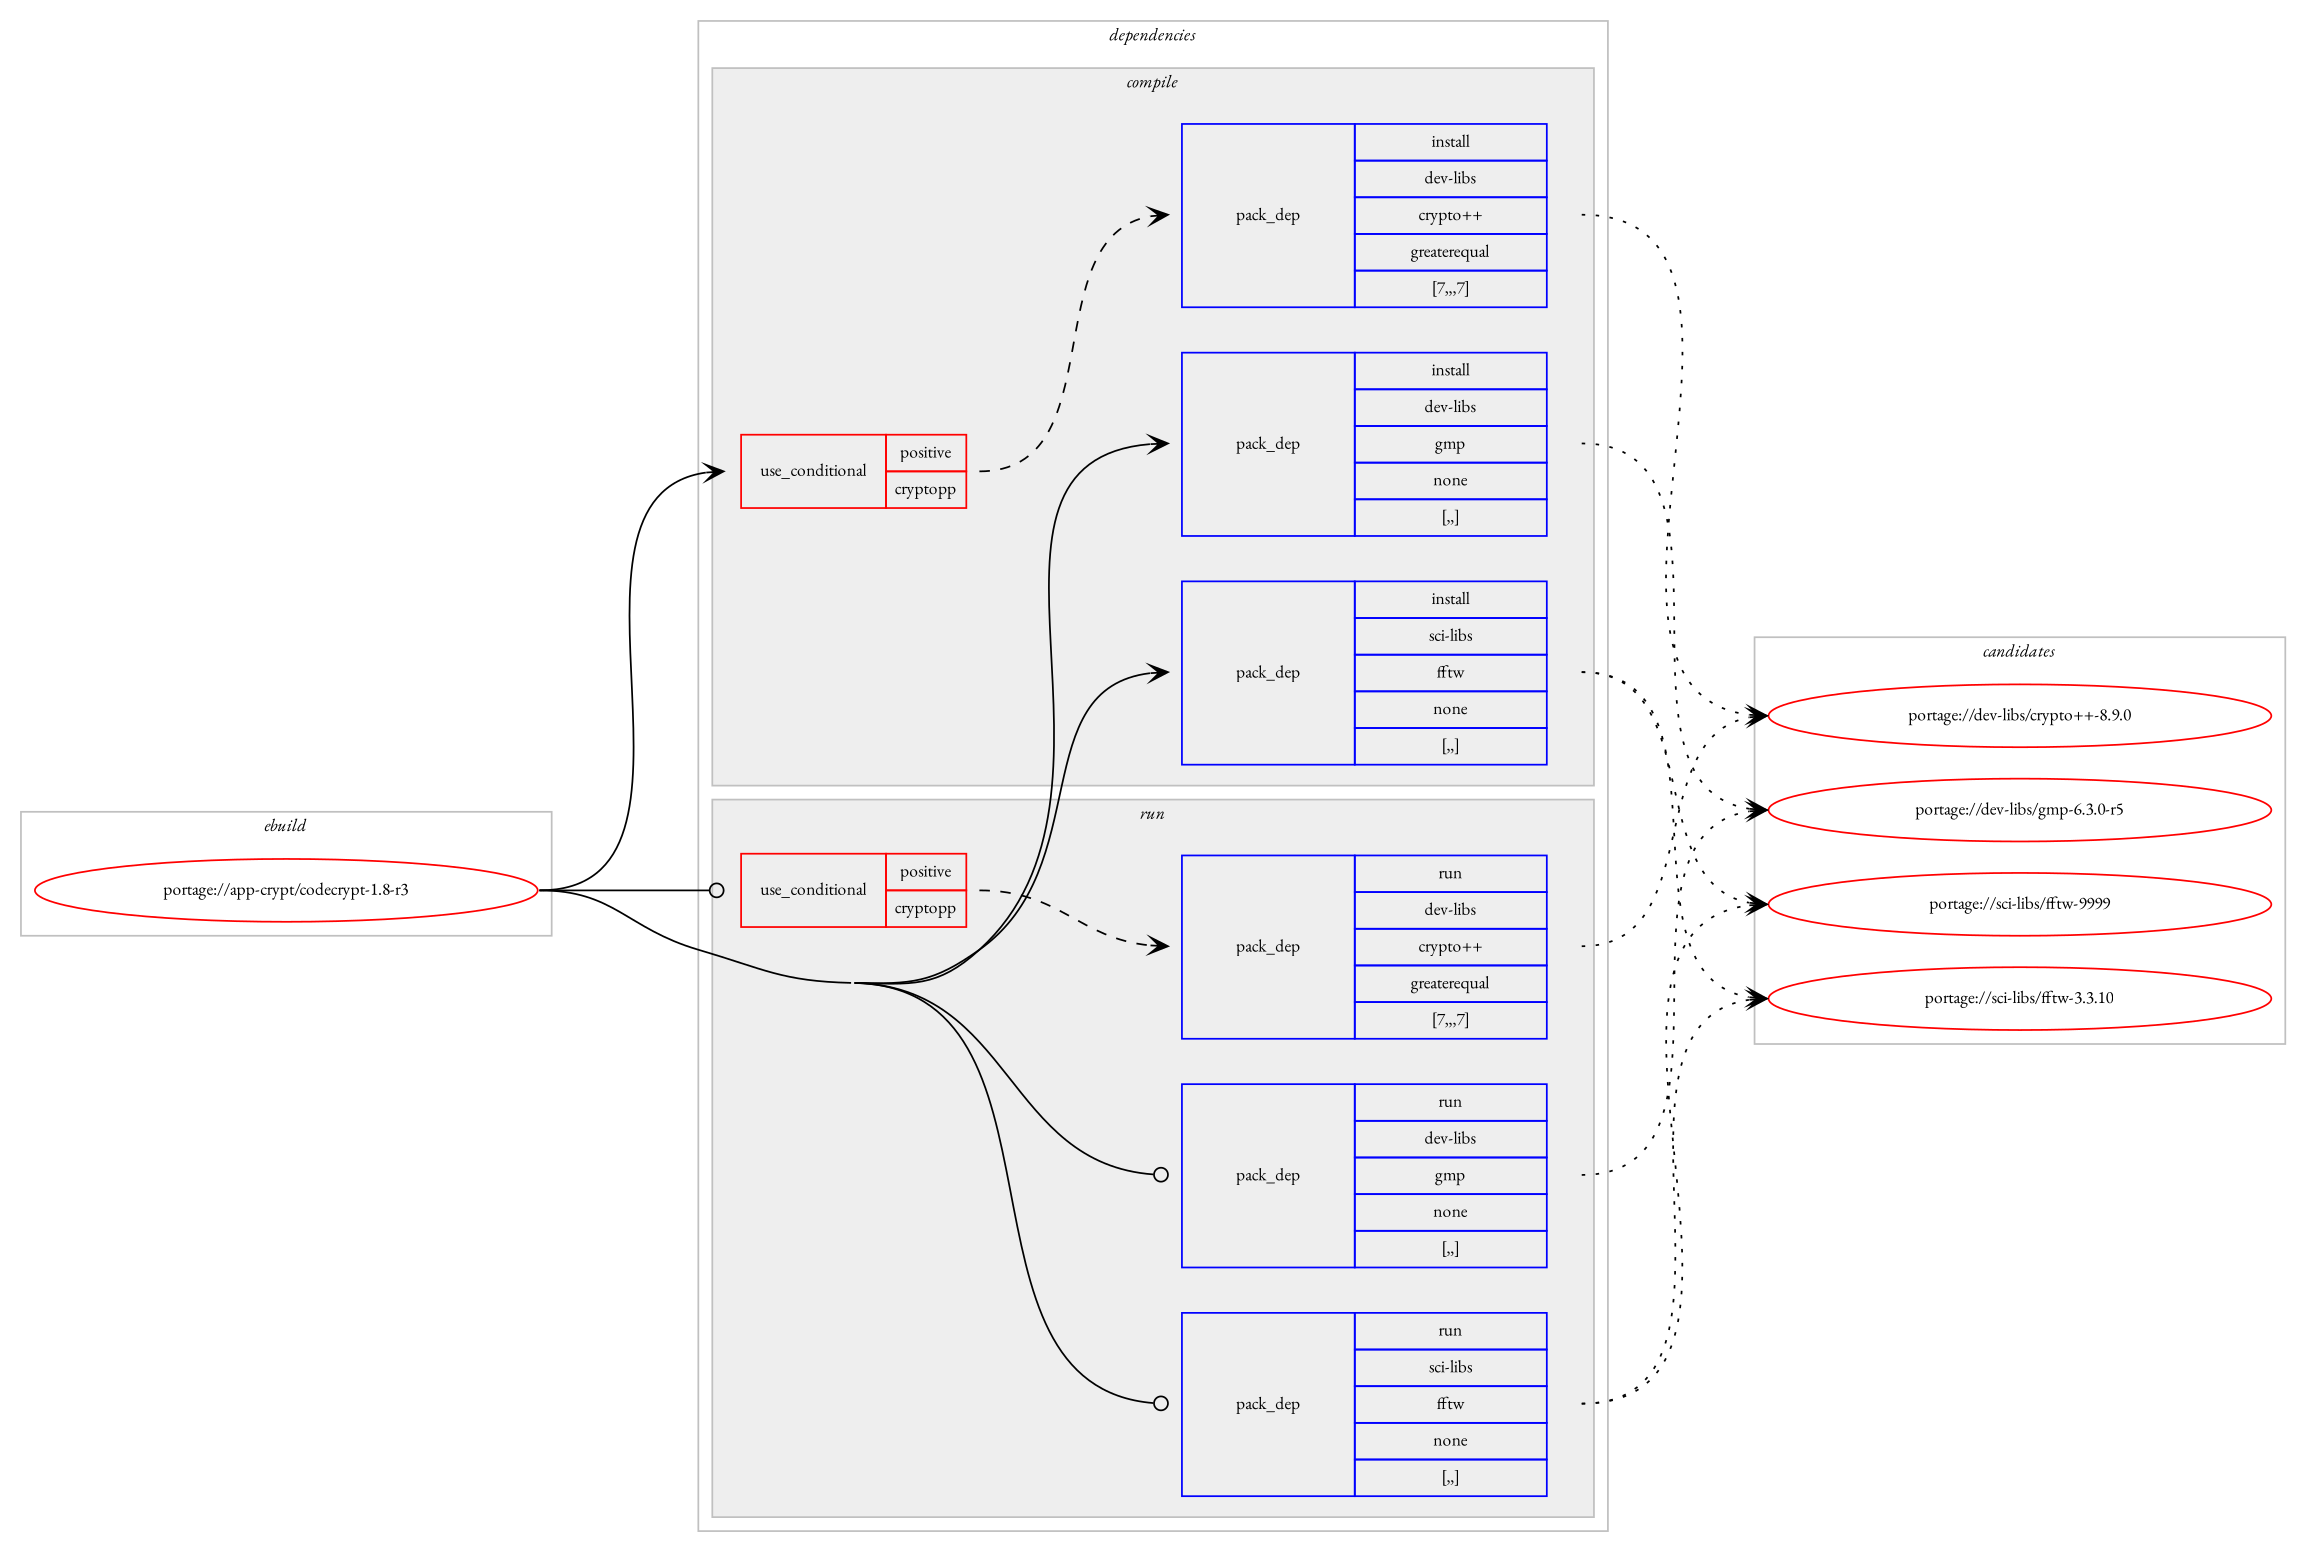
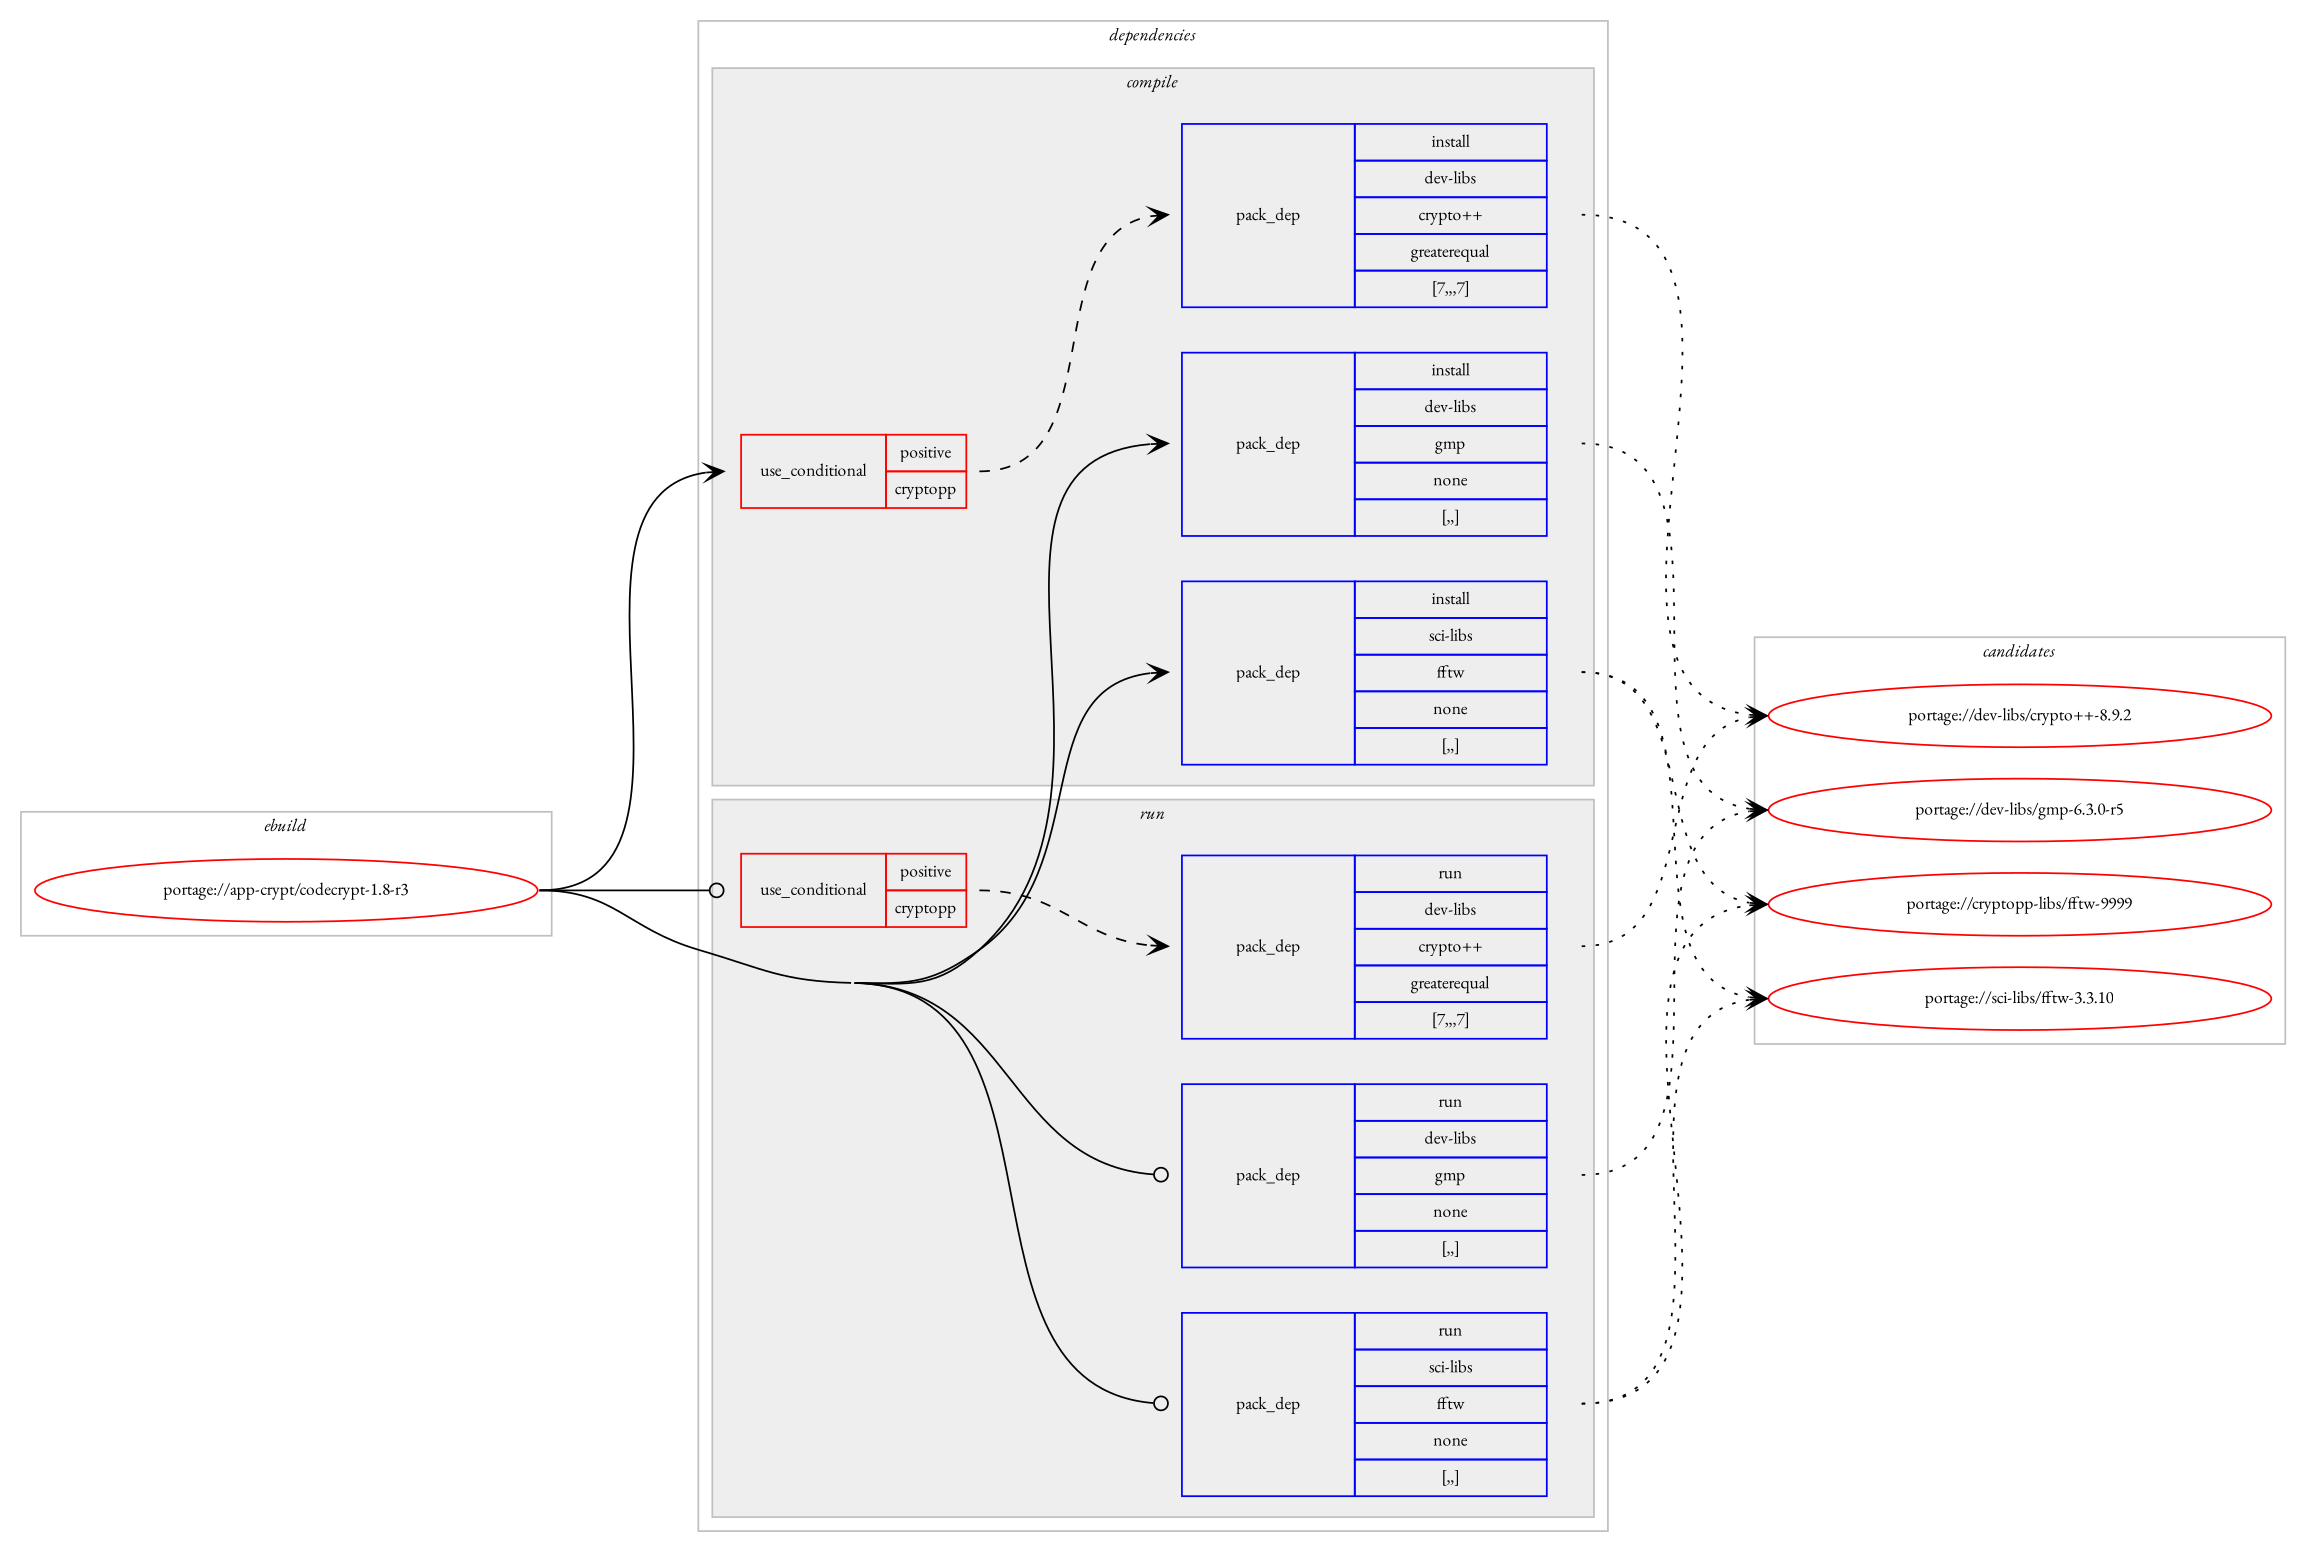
(2020, 716) -> (2020, 716)
(2020, 904) -> (2020, 904)
